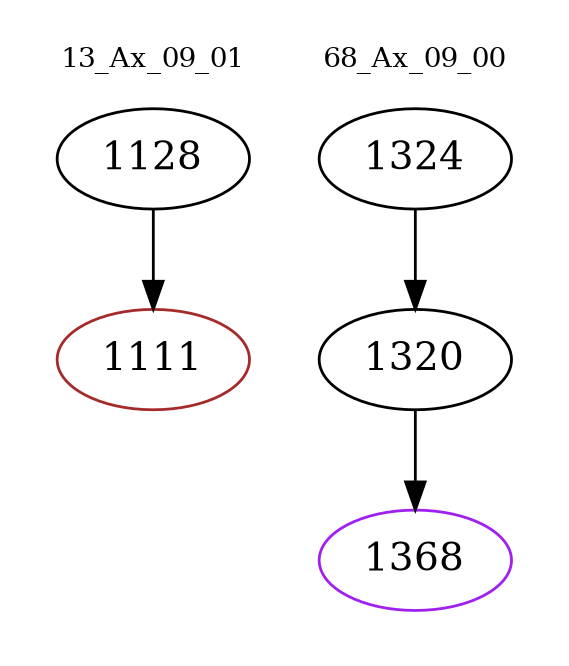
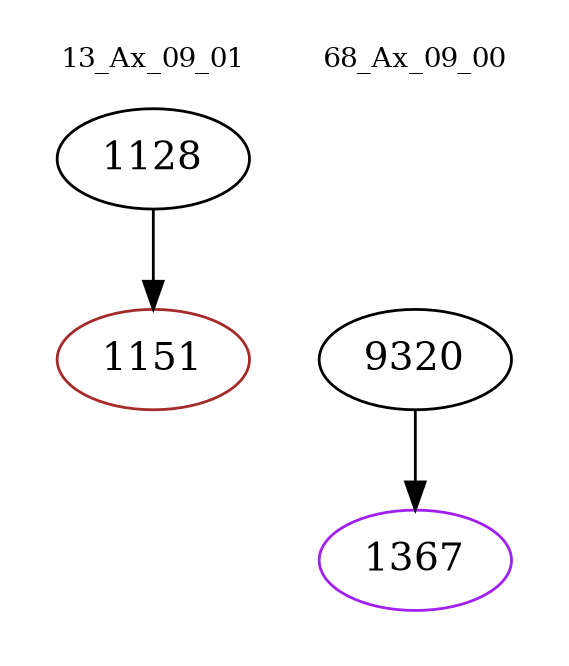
(415, 159) -> none
(153, 360) -> (153, 360)
(415, 360) -> (415, 360)
(415, 560) -> (415, 560)
